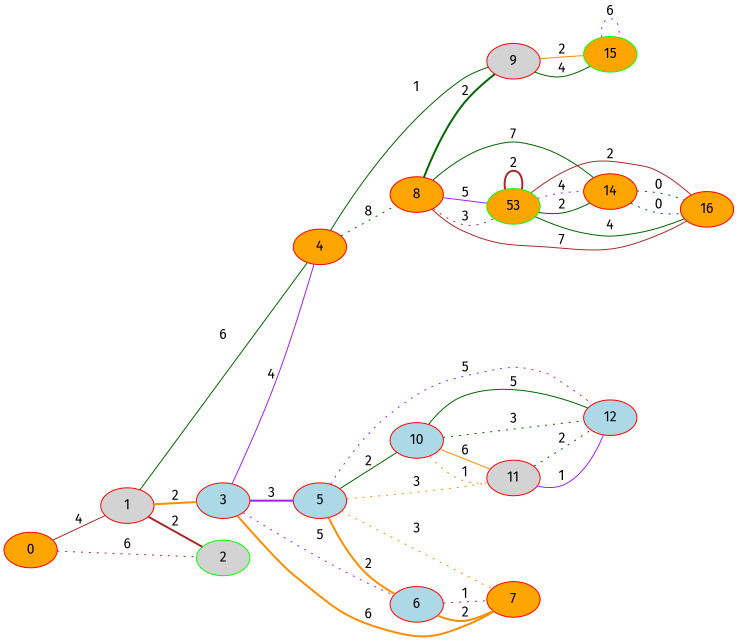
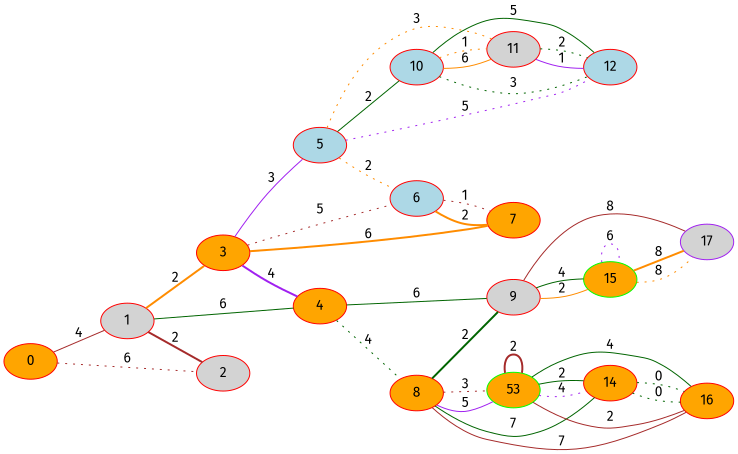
(417, 87) -> (417, 294)
(368, 212) -> (368, 340)
none -> (707, 242)
(278, 376) -> (269, 282)
(223, 501) -> (223, 253)
(272, 501) -> (266, 196)
(417, 550) -> none
(317, 556) -> (319, 224)
(223, 558) -> (223, 373)
(355, 562) -> (366, 175)
